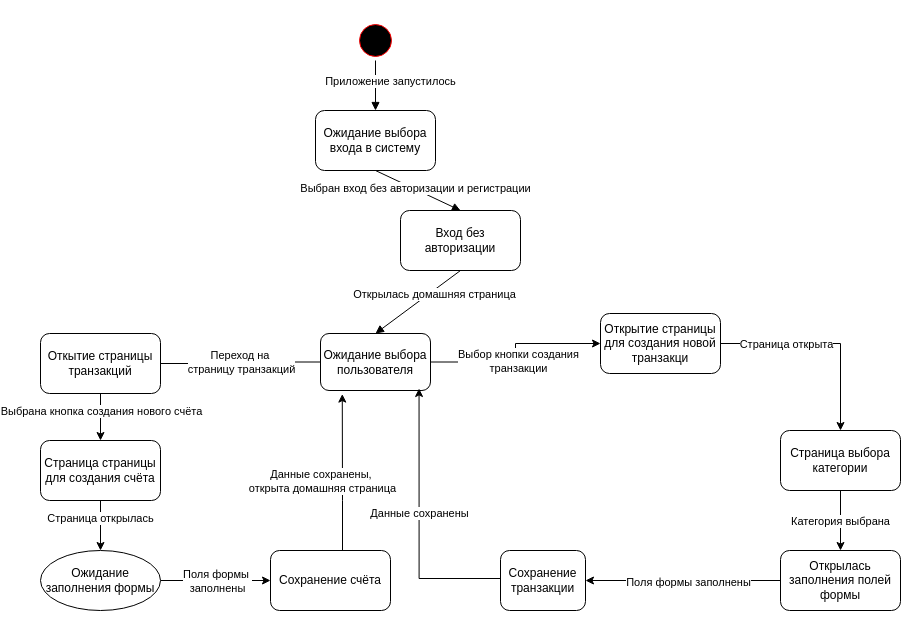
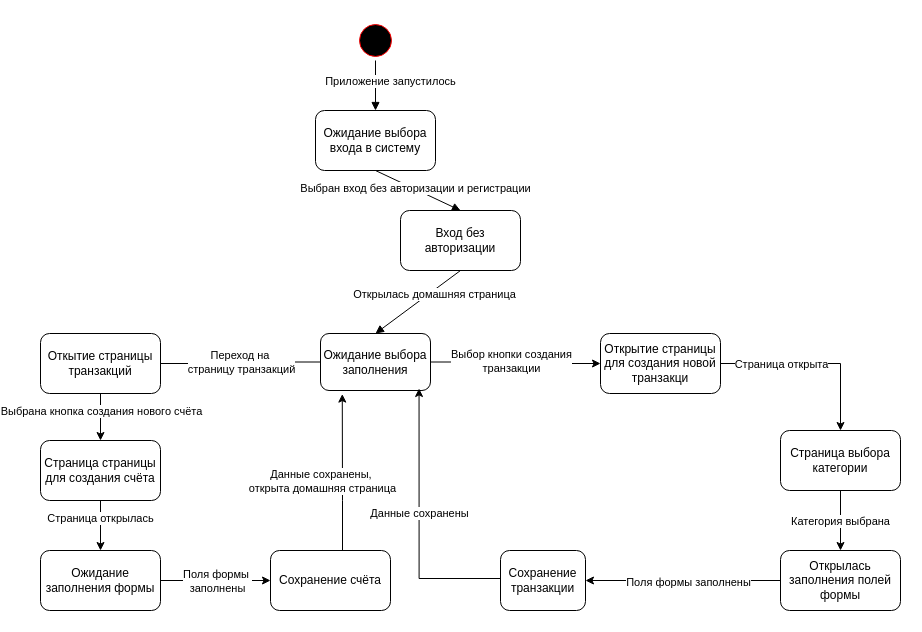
(661, 344) -> (661, 364)
(376, 363) -> (376, 363)
(101, 581) -> (101, 581)
